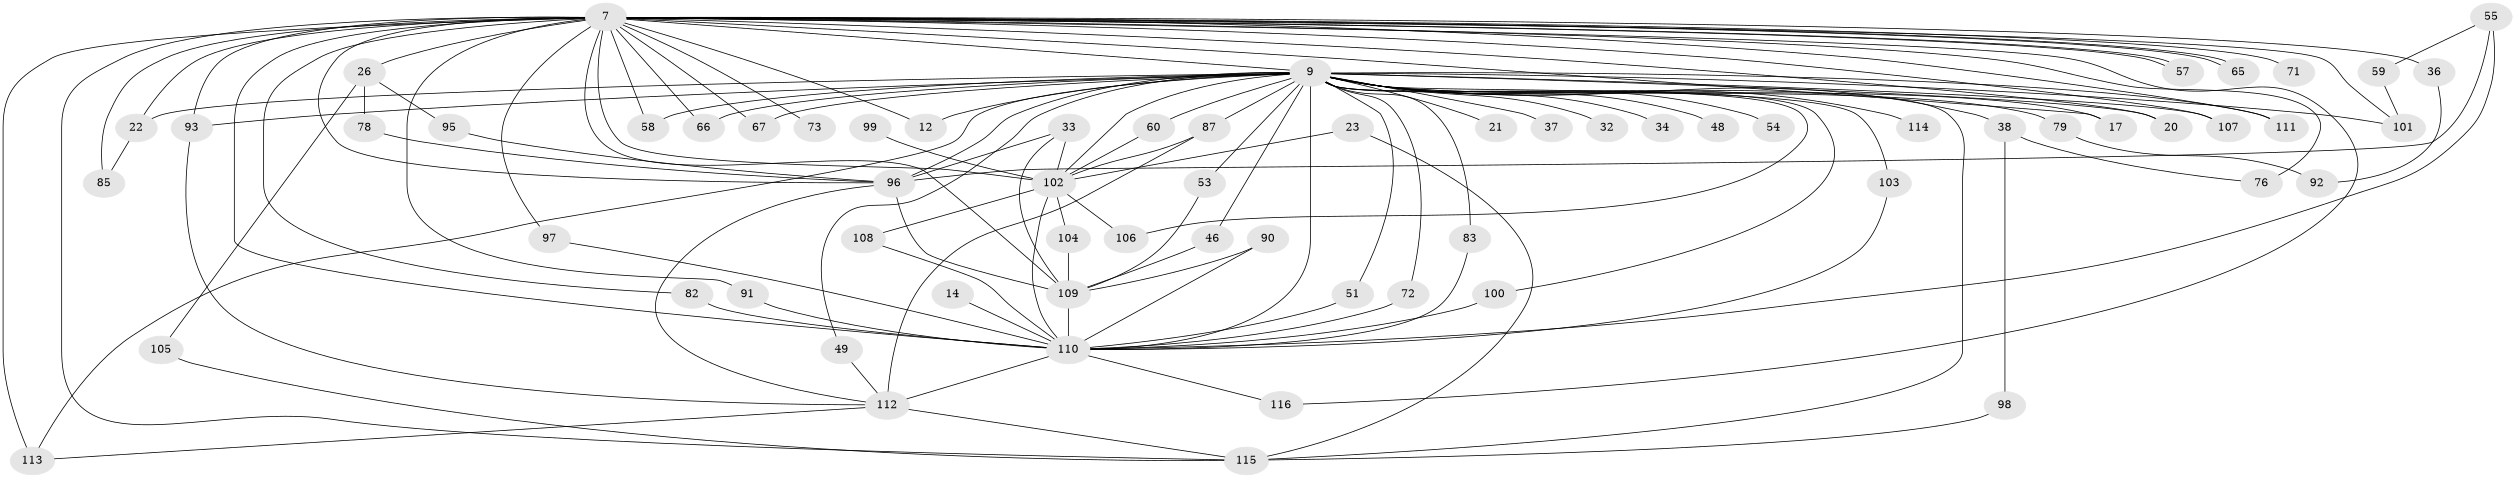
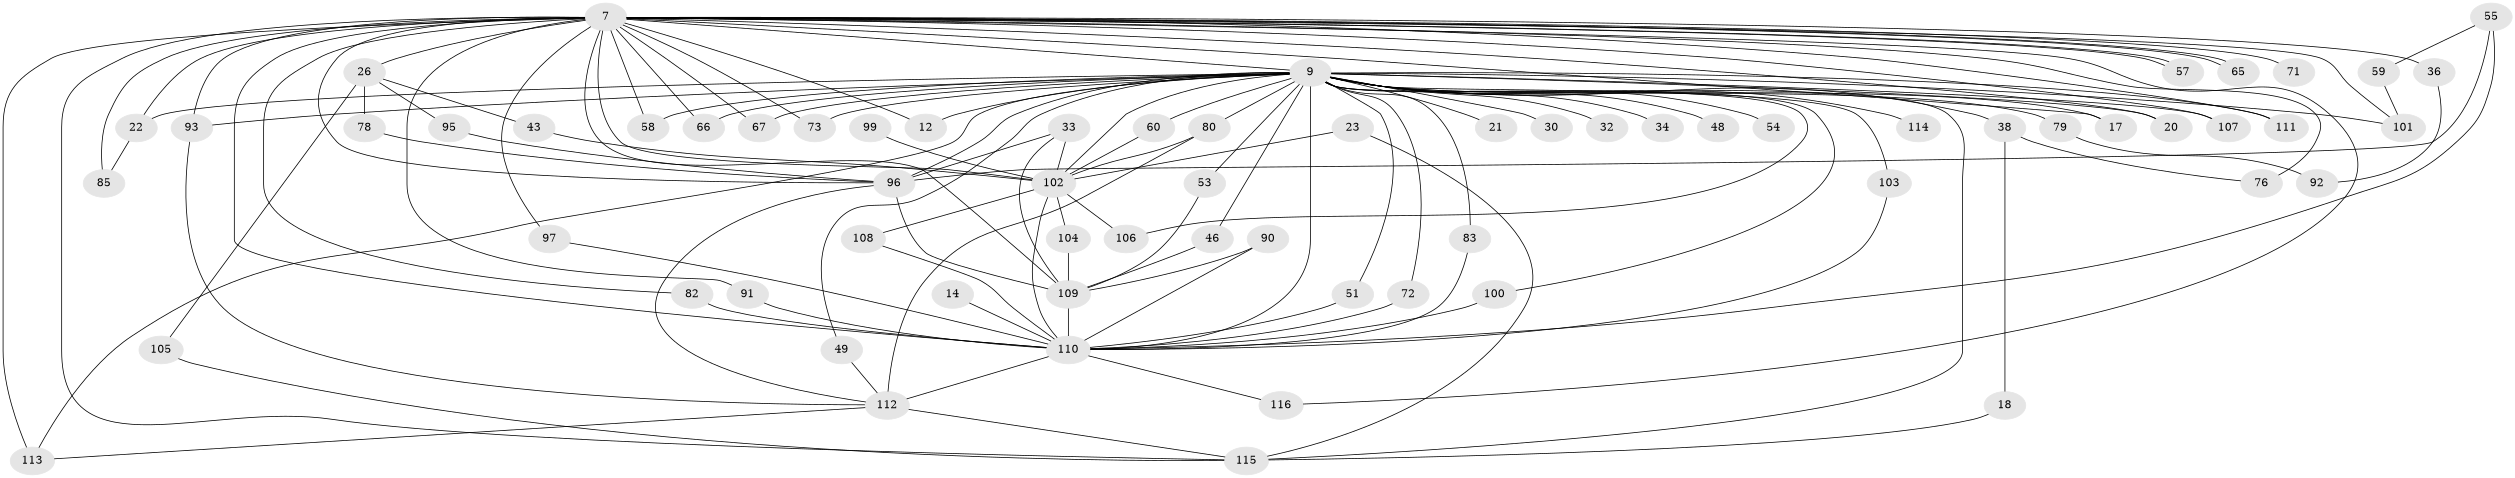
none -> (967, 95)
none -> (534, 128)
(1209, 128) -> (1209, 128)
(1552, 128) -> (1552, 128)
(2005, 405) -> (2005, 405)
